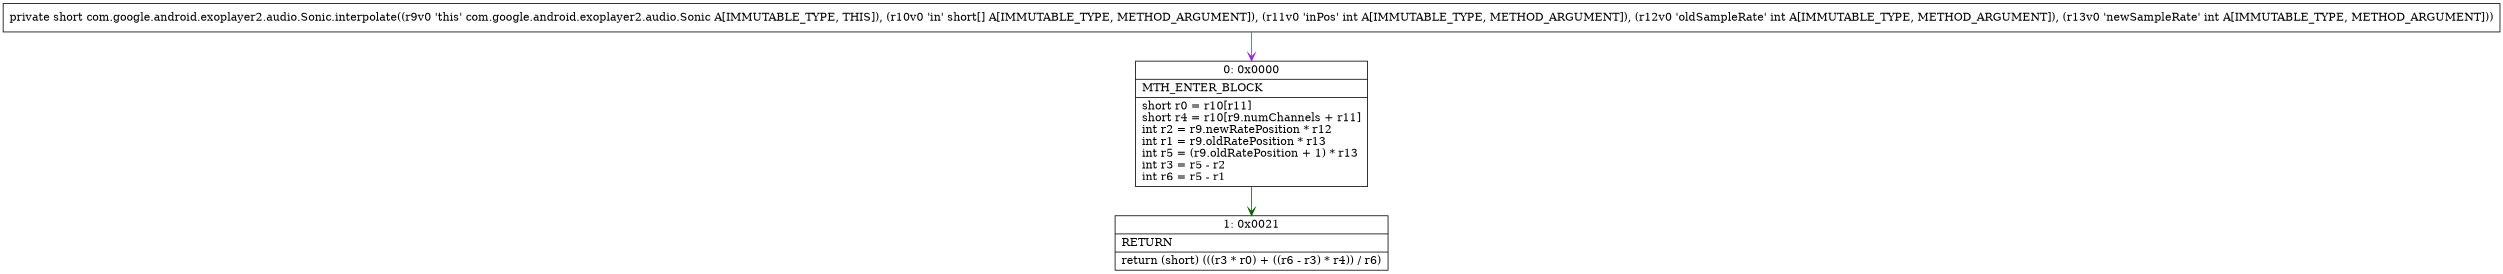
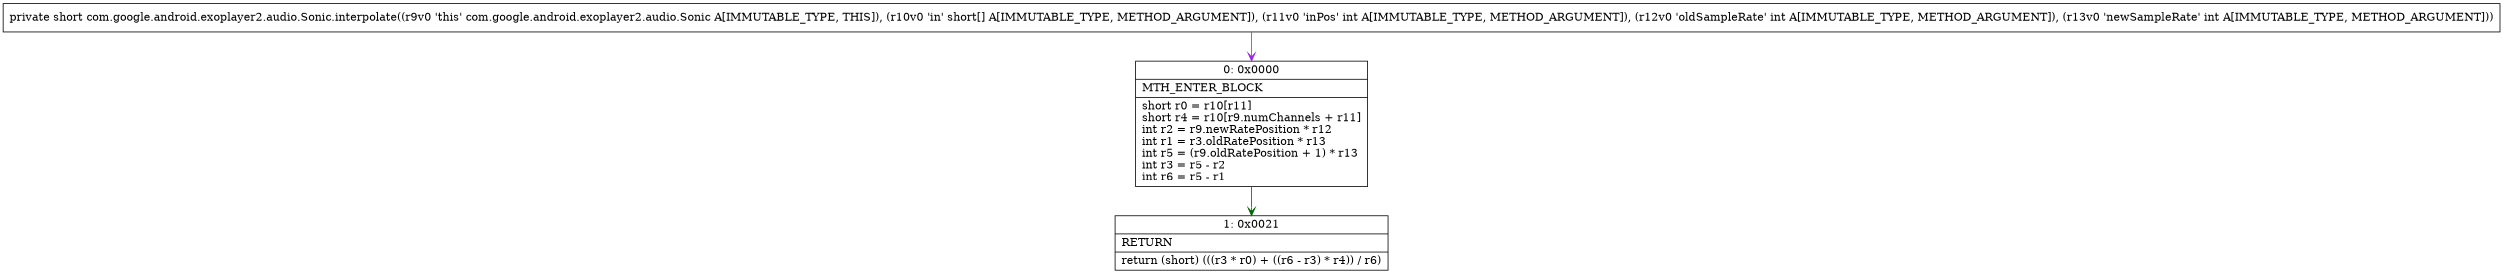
(1234, 142) -> (1234, 142)
